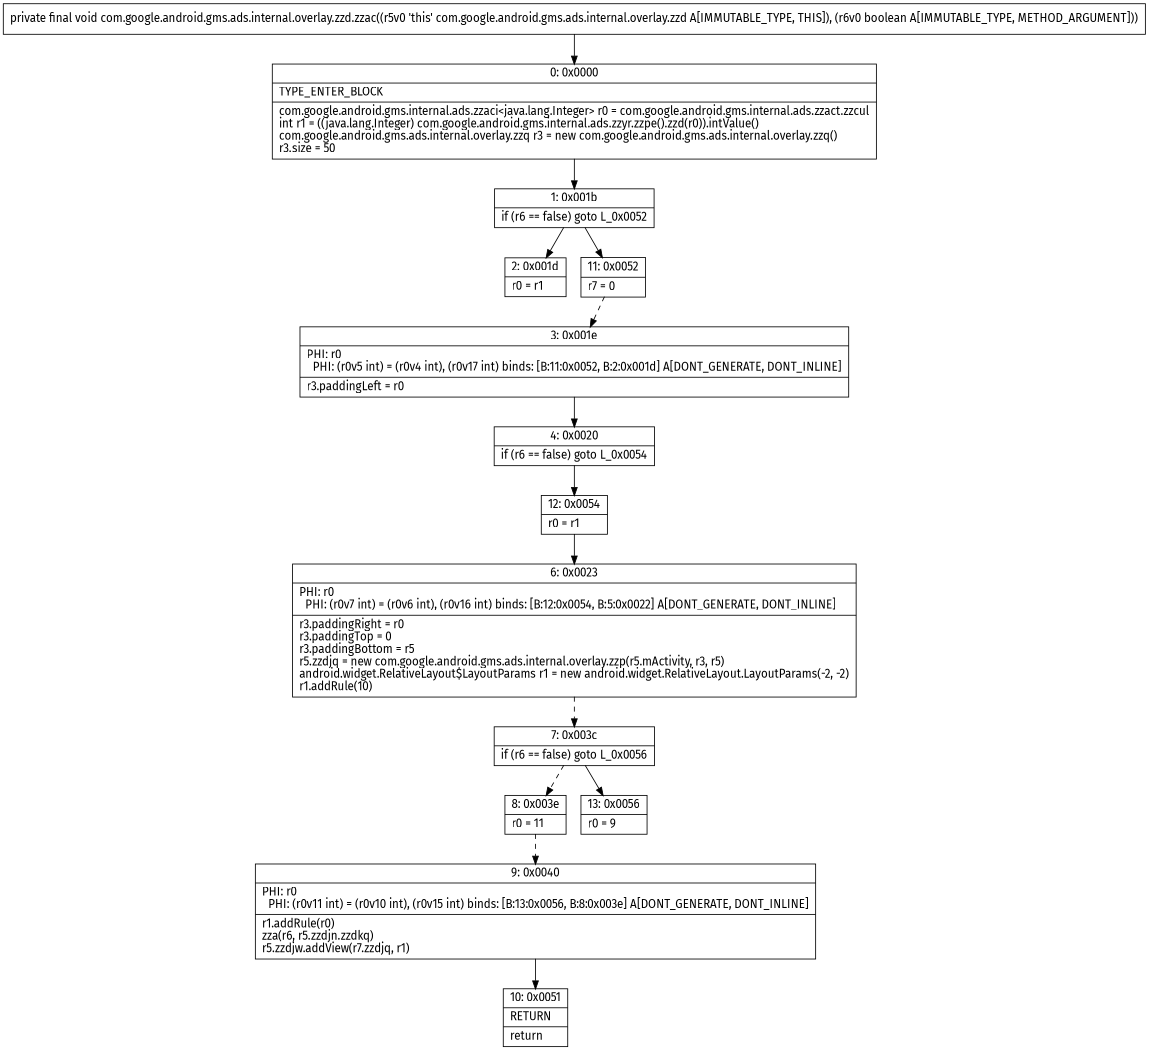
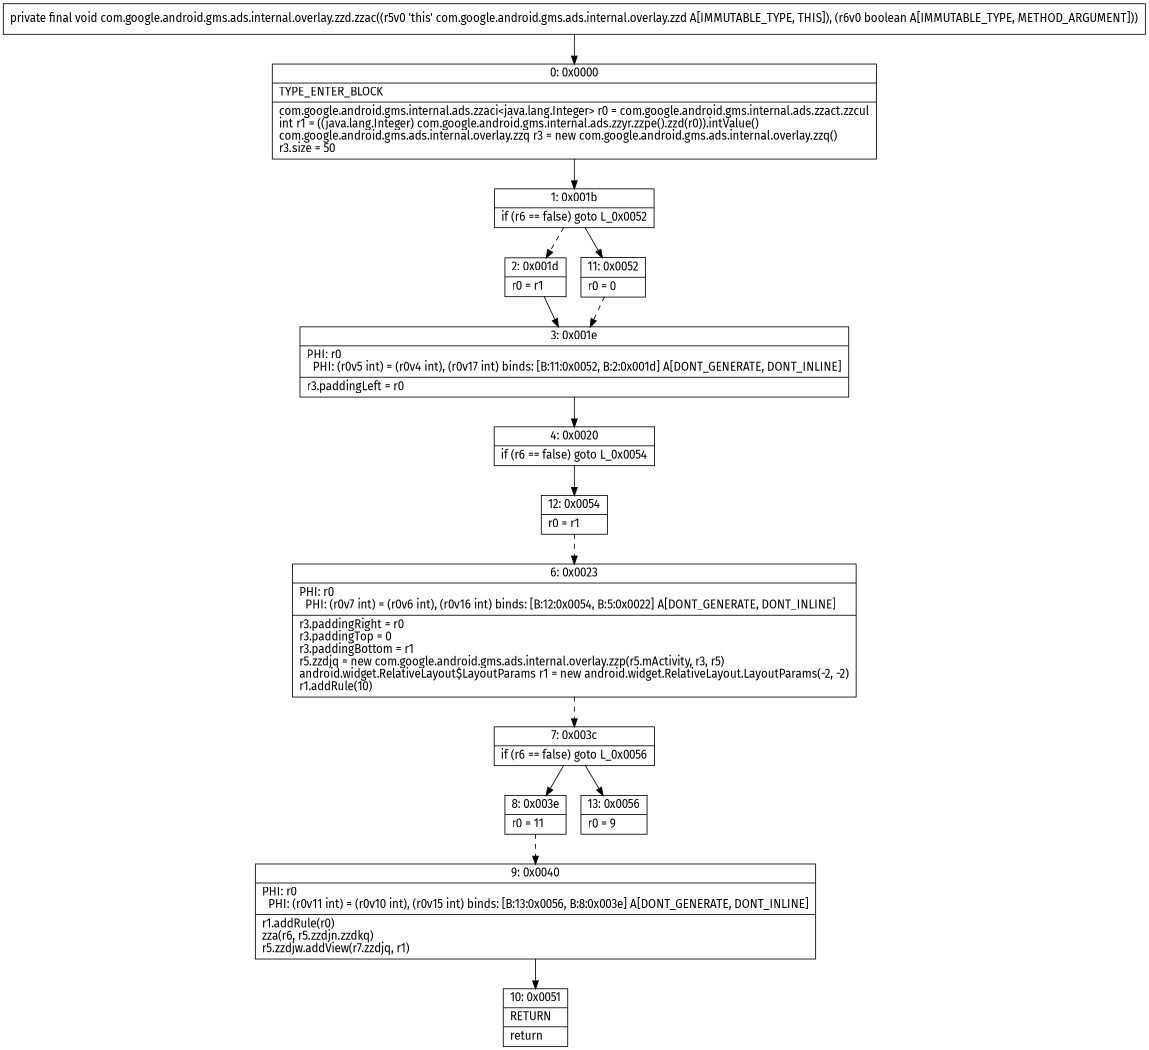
(557, 239) -> (557, 239)
(602, 287) -> (602, 287)
none -> (549, 308)
(574, 545) -> (574, 545)
(357, 650) -> (357, 650)
(557, 777) -> (557, 777)
